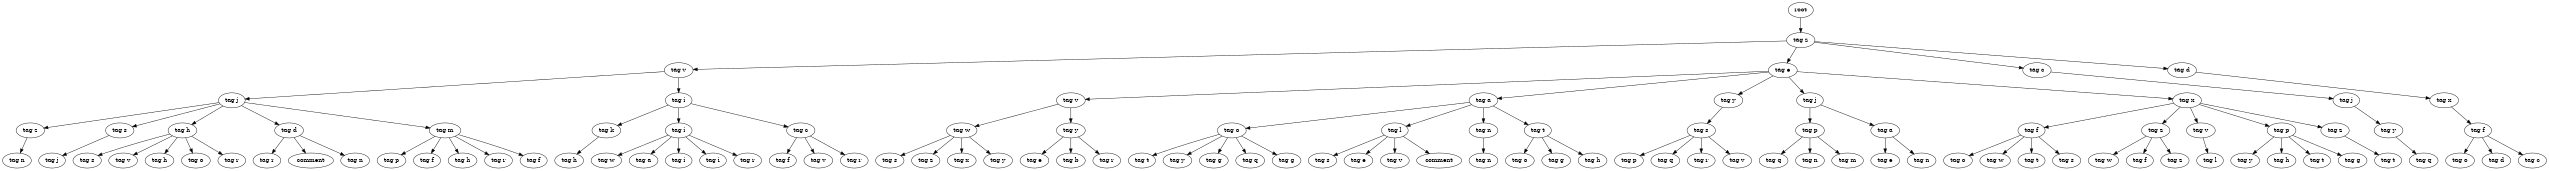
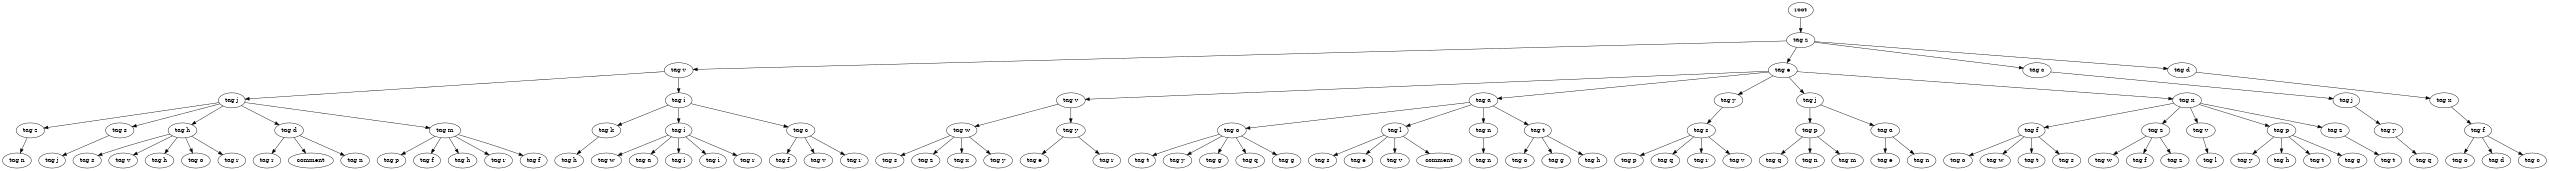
(1071, 161) -> none
